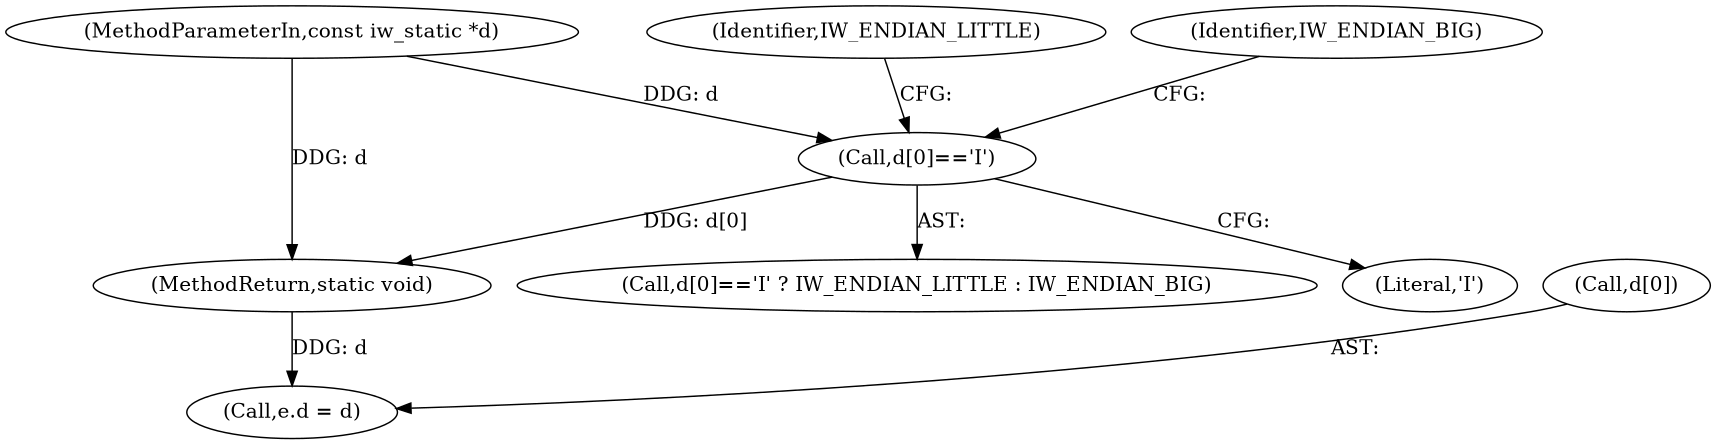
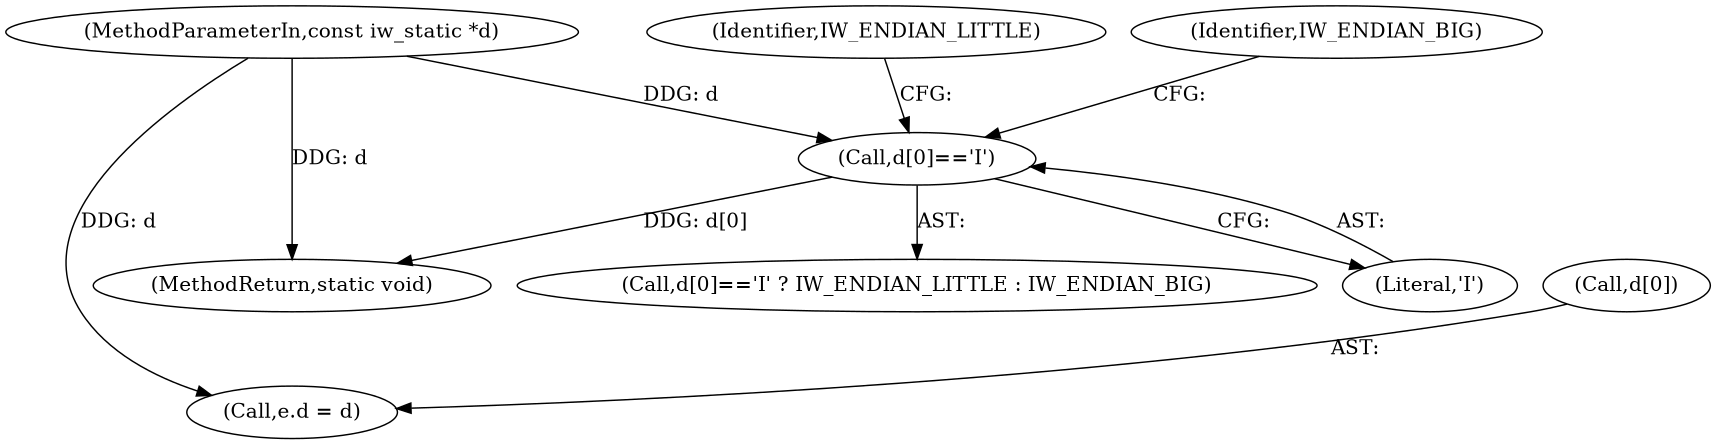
none -> (1225, 196)
(292, 342) -> (77, 220)
